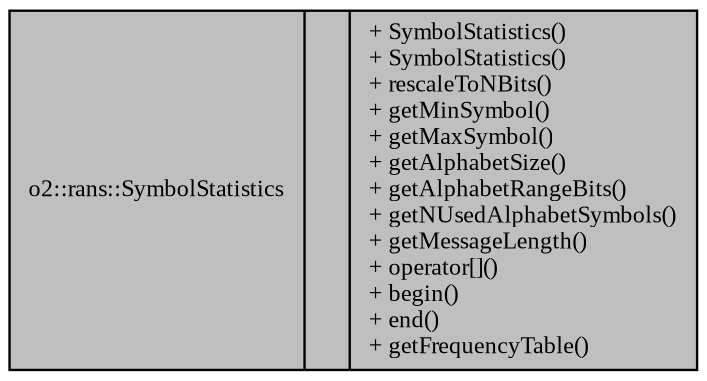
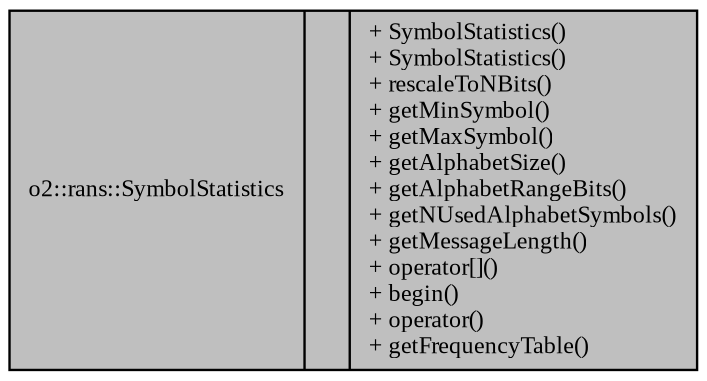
(404, 320) -> (427, 320)
